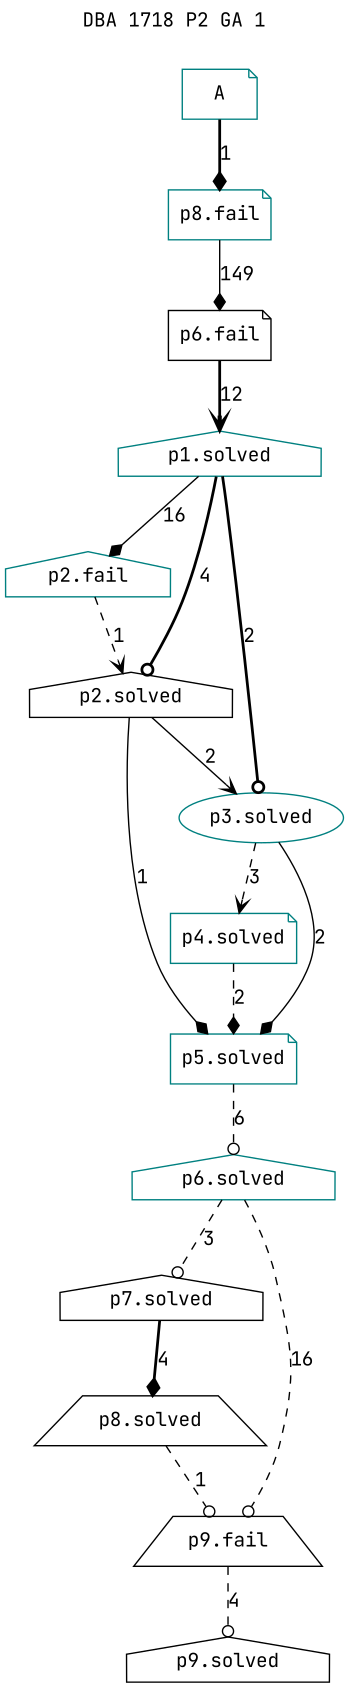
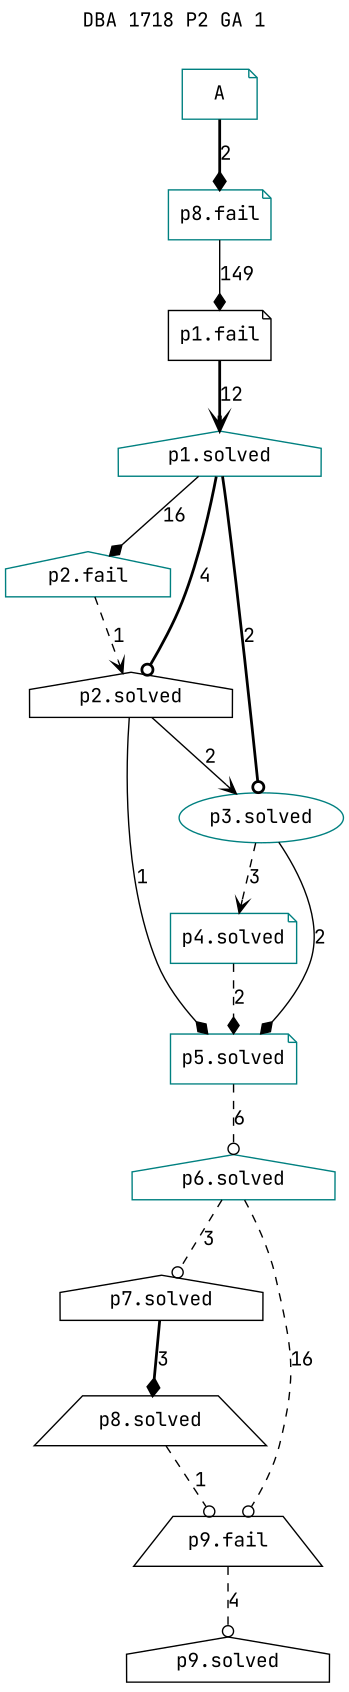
(226, 155) -> (226, 155)
(220, 335) -> (220, 335)
(164, 1360) -> (164, 1360)
